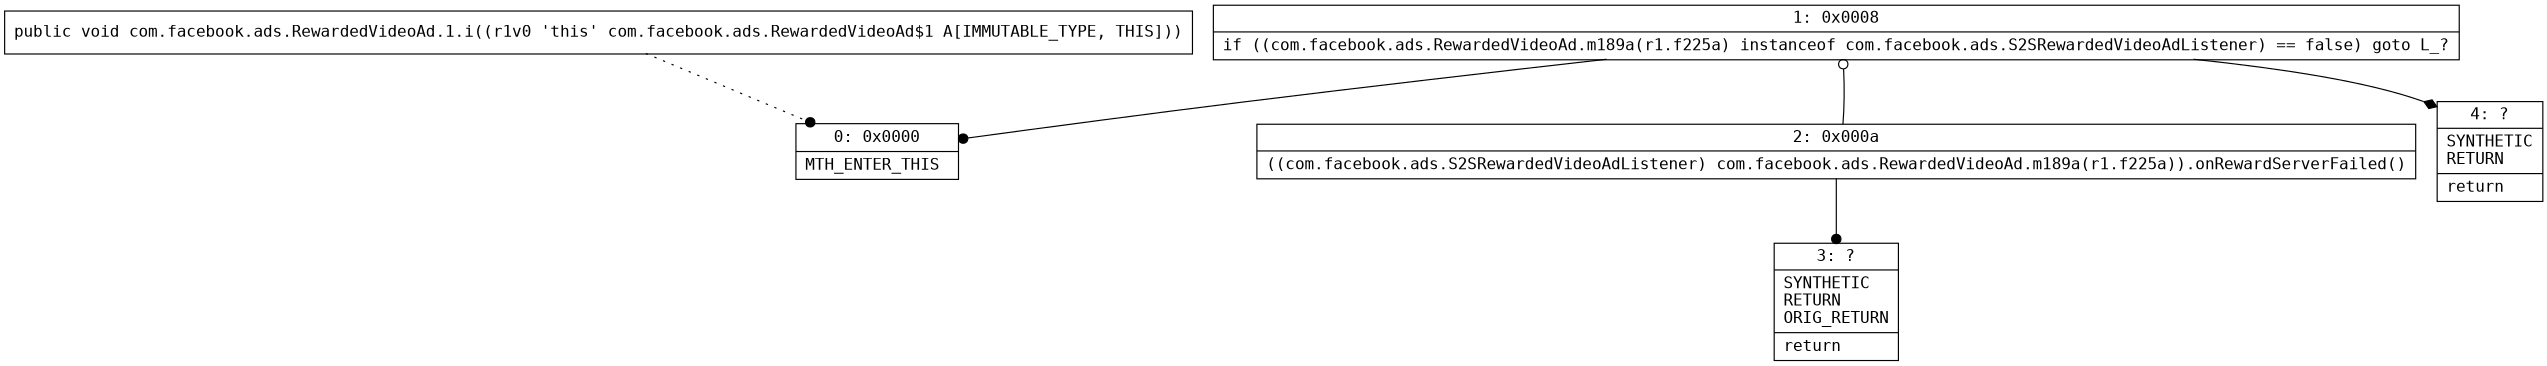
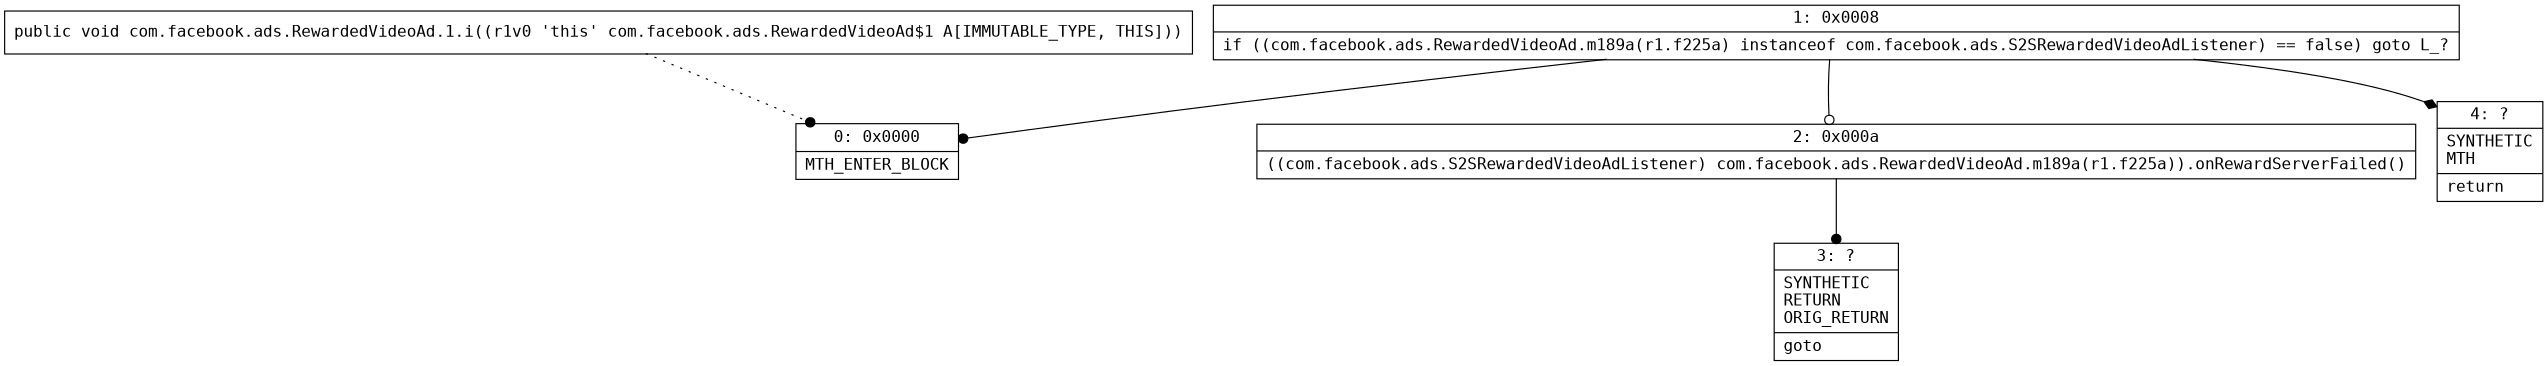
(1844, 97) -> (1828, 87)
(2475, 159) -> (2461, 159)
(873, 165) -> (877, 165)
(1812, 346) -> (1803, 346)
